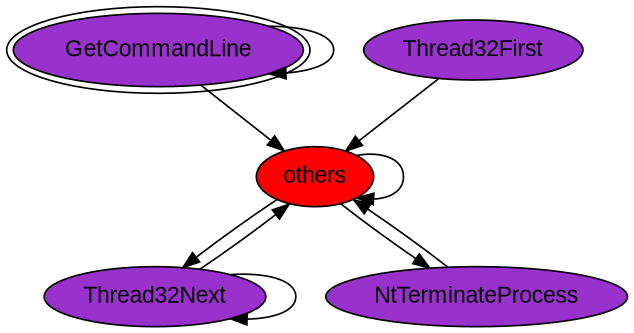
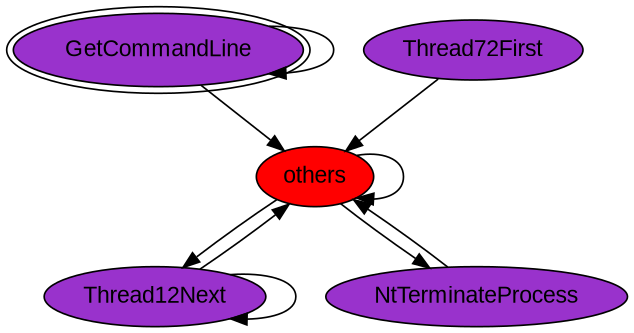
(473, 50) -> (473, 50)
(155, 297) -> (155, 297)
